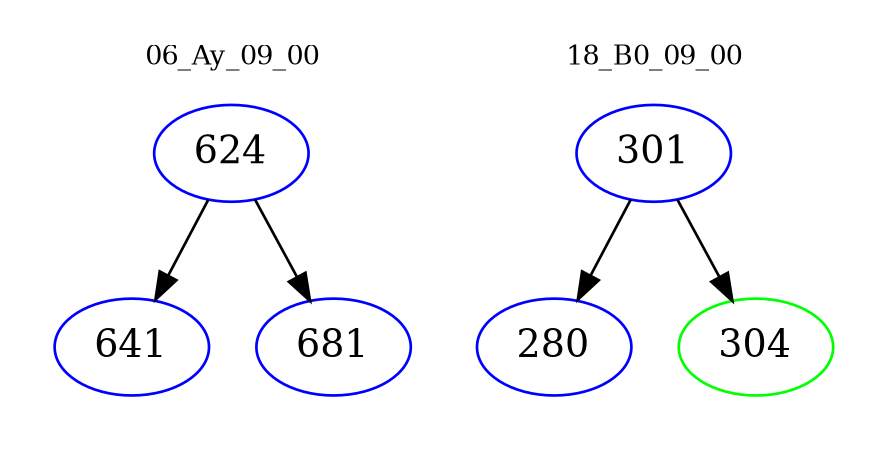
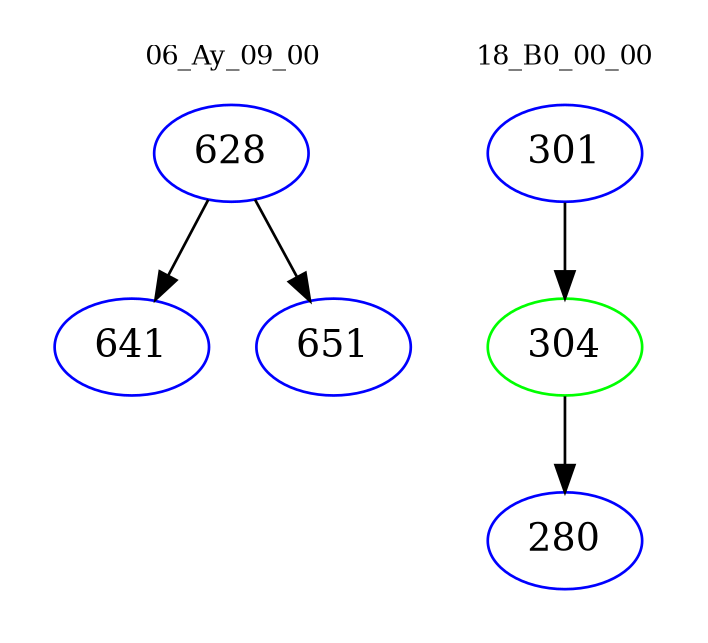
(655, 58) -> (565, 58)
(231, 153) -> (231, 153)
(611, 238) -> (565, 431)
(334, 347) -> (334, 347)
